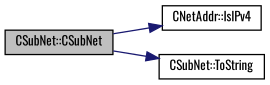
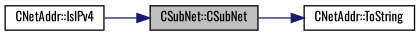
(131, 31) -> (120, 18)
(212, 67) -> (359, 18)
